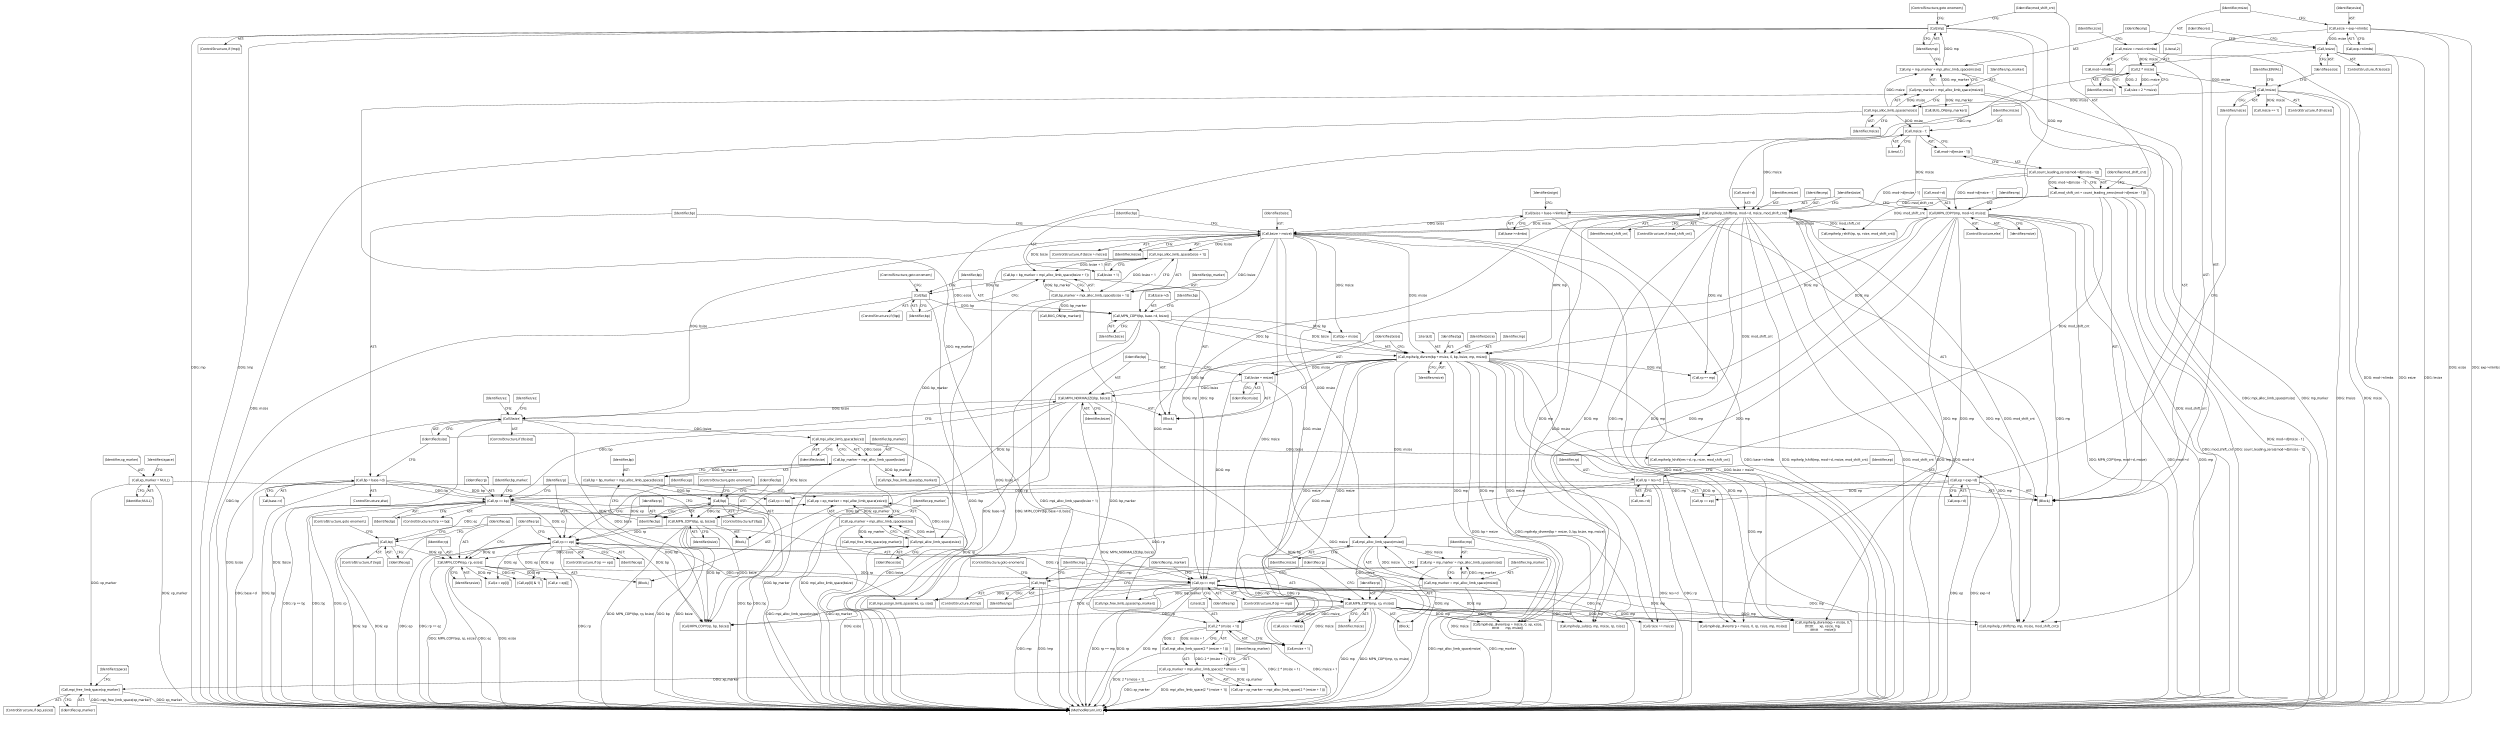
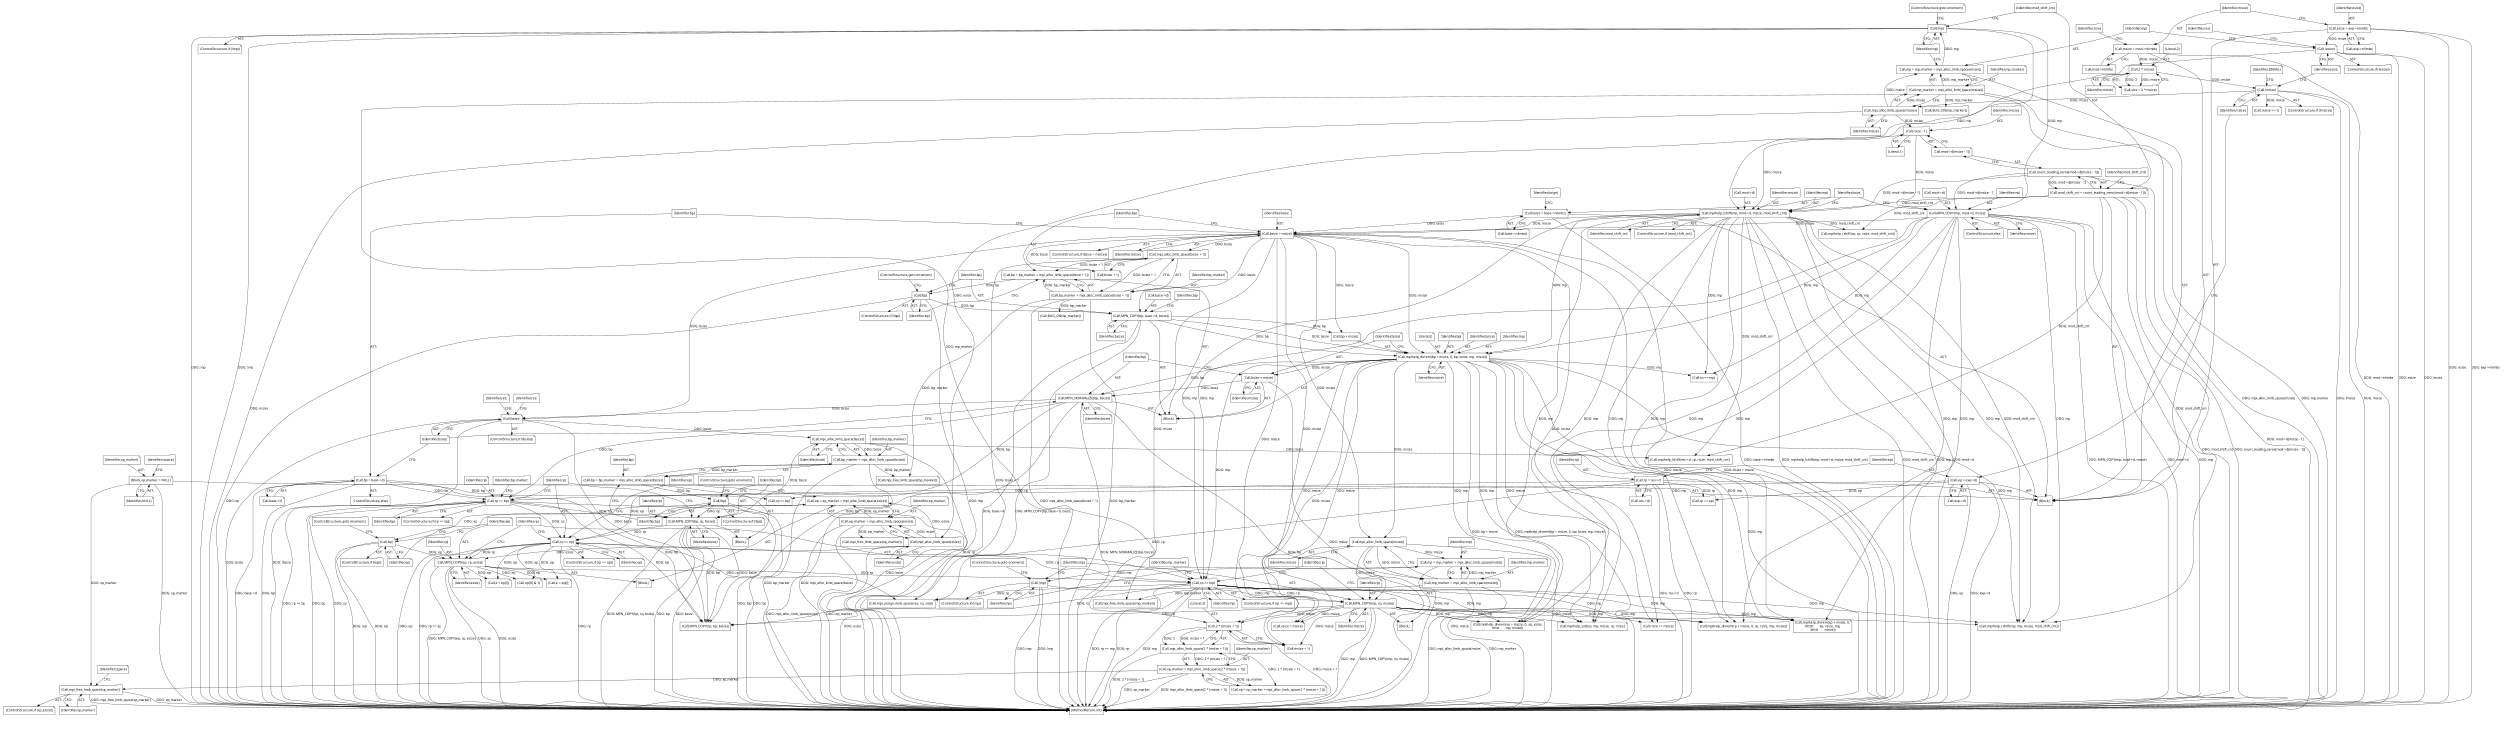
(1916, 131) -> (1916, 131)
(151, 480) -> (151, 480)
